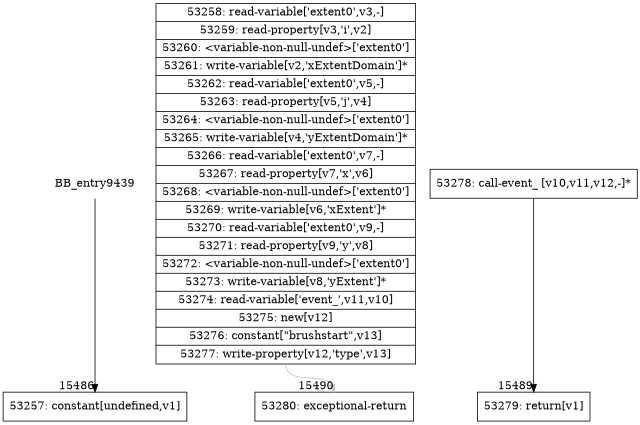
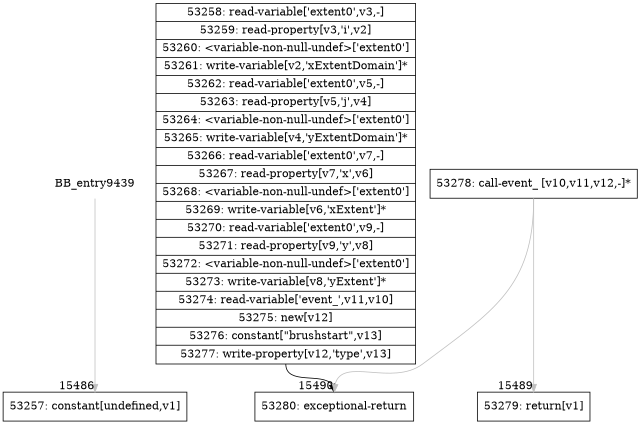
(95, 291) -> (95, 291)
(534, 291) -> (534, 291)
none -> (469, 329)
(306, 378) -> (306, 378)
